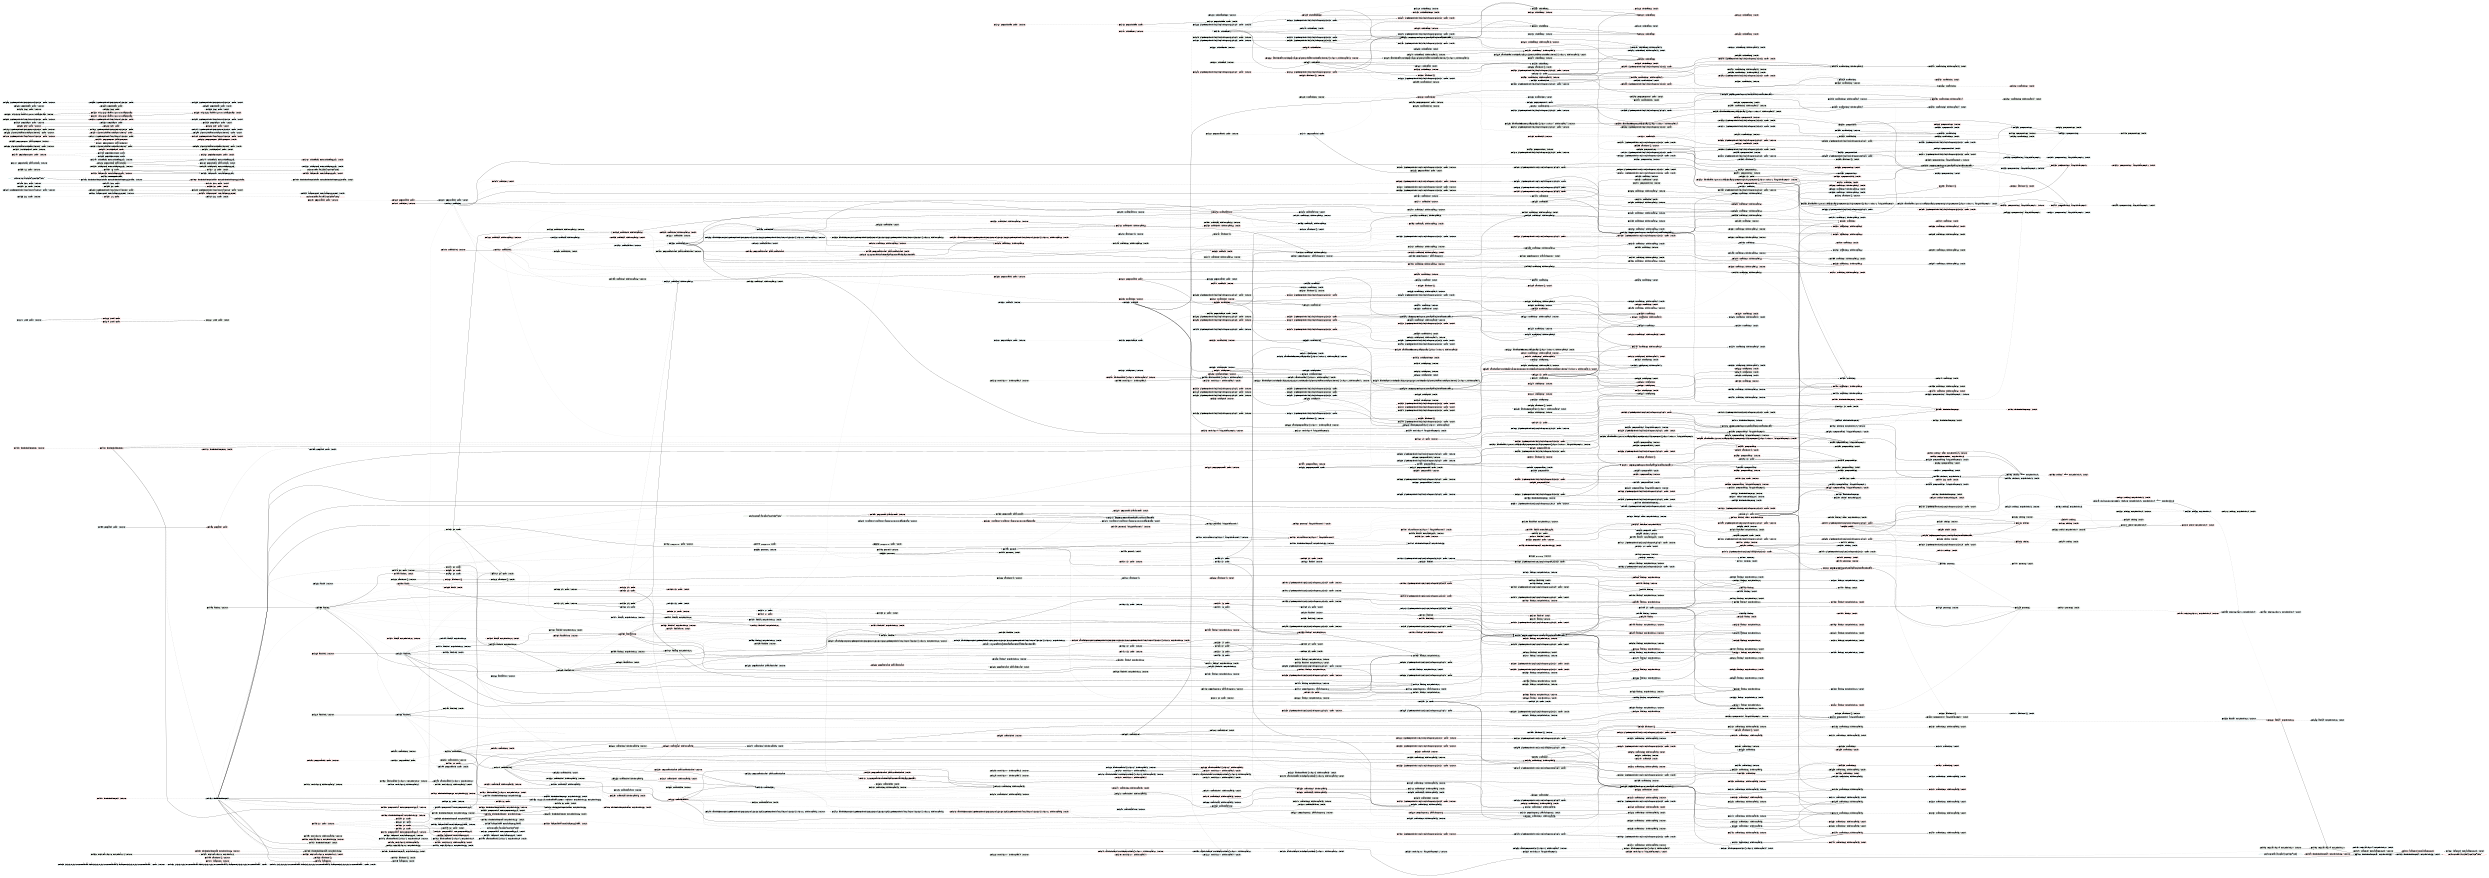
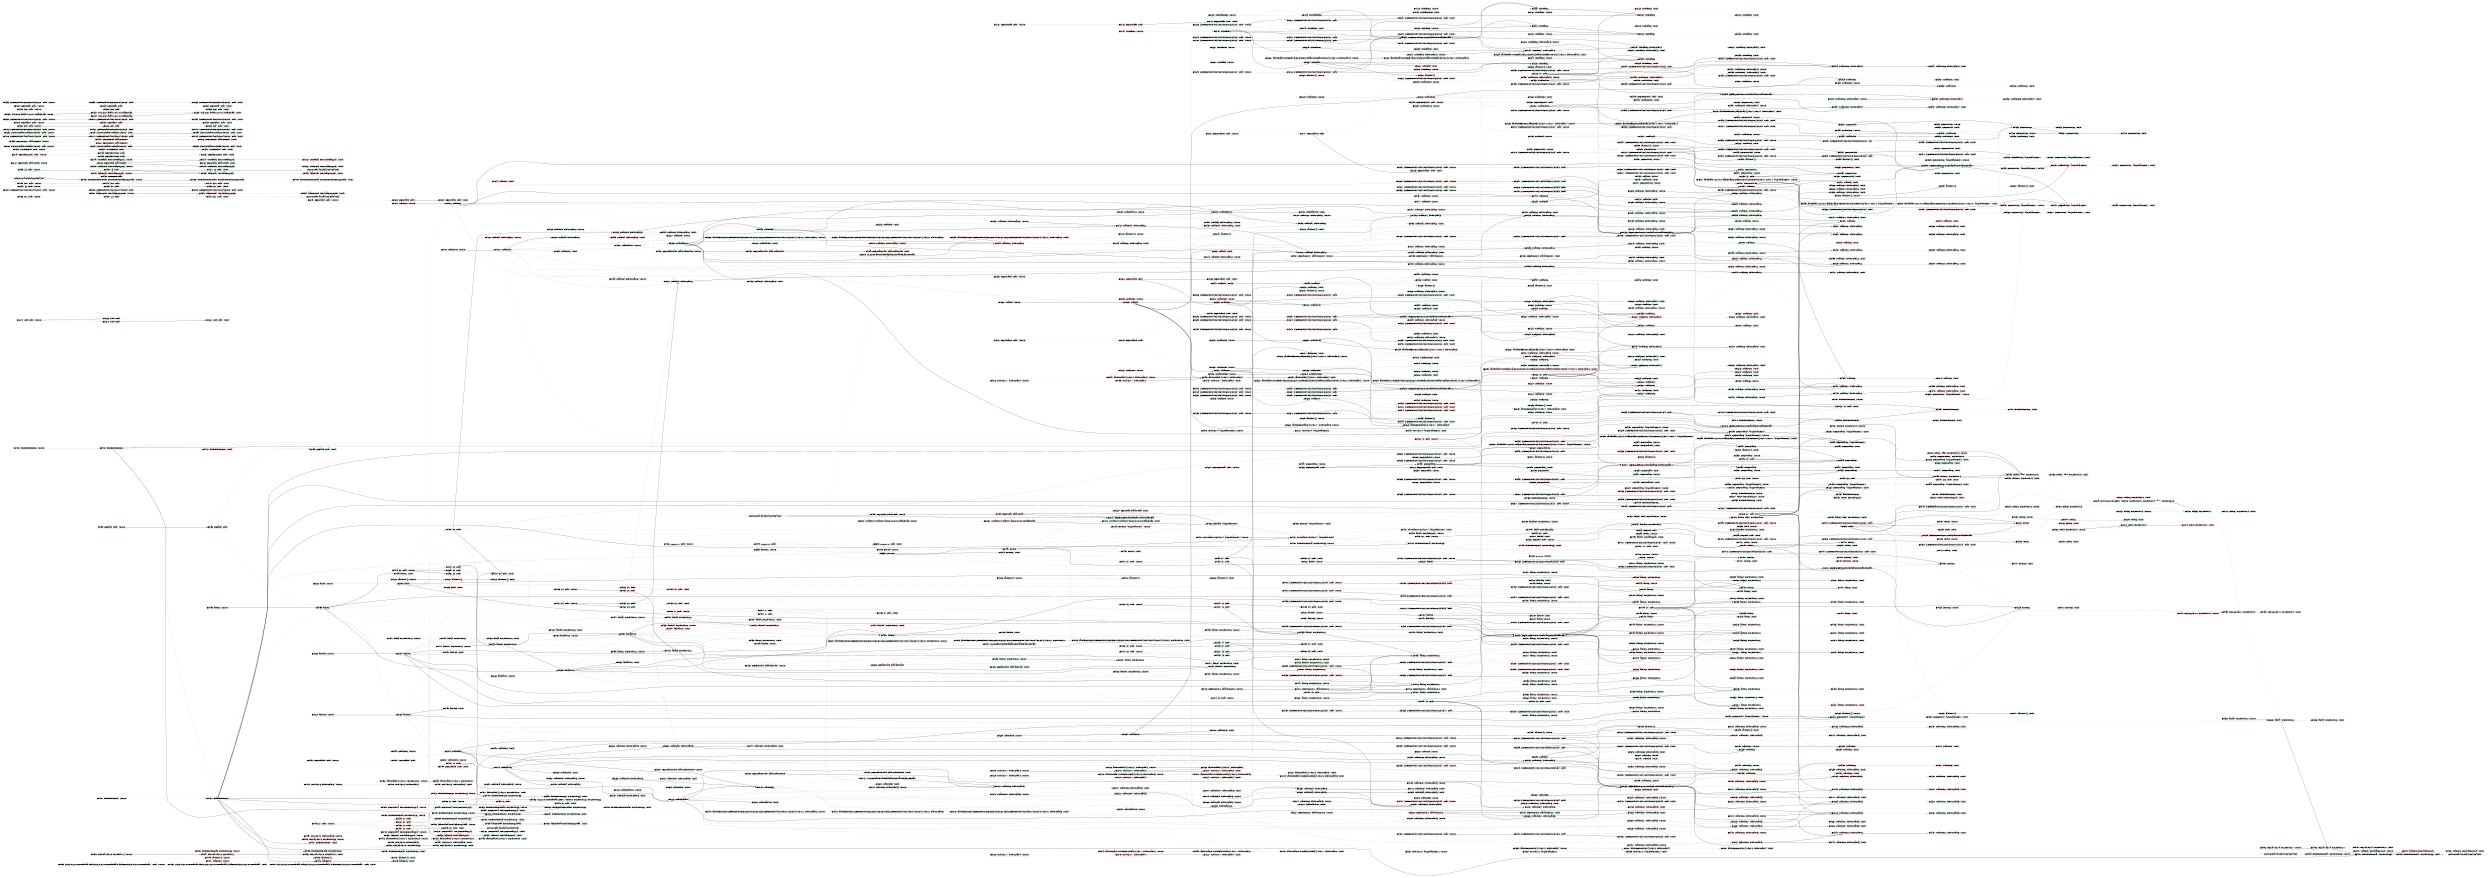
(1870, 141) -> (1870, 141)
